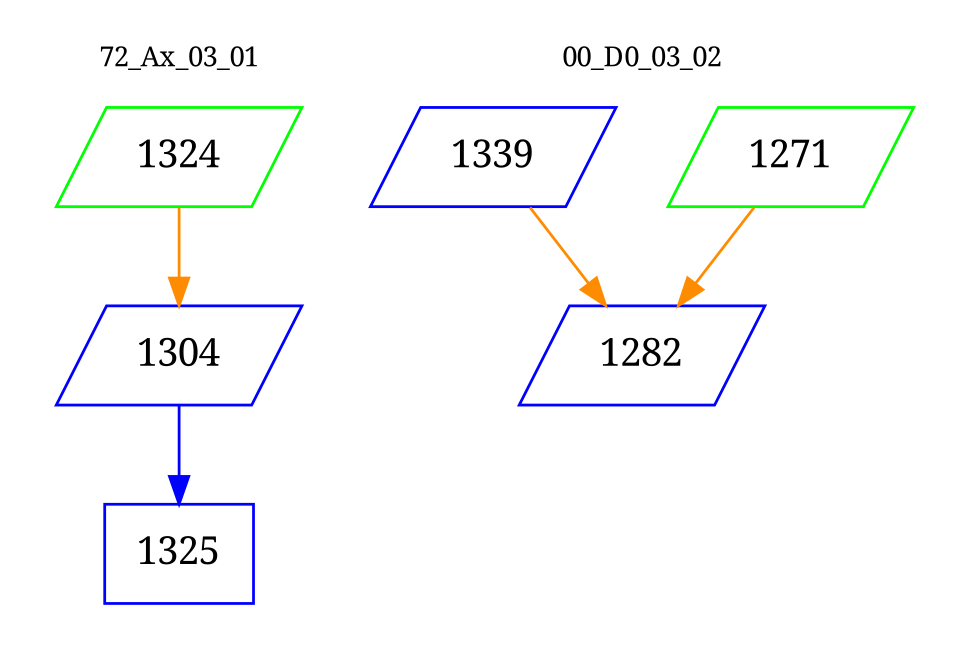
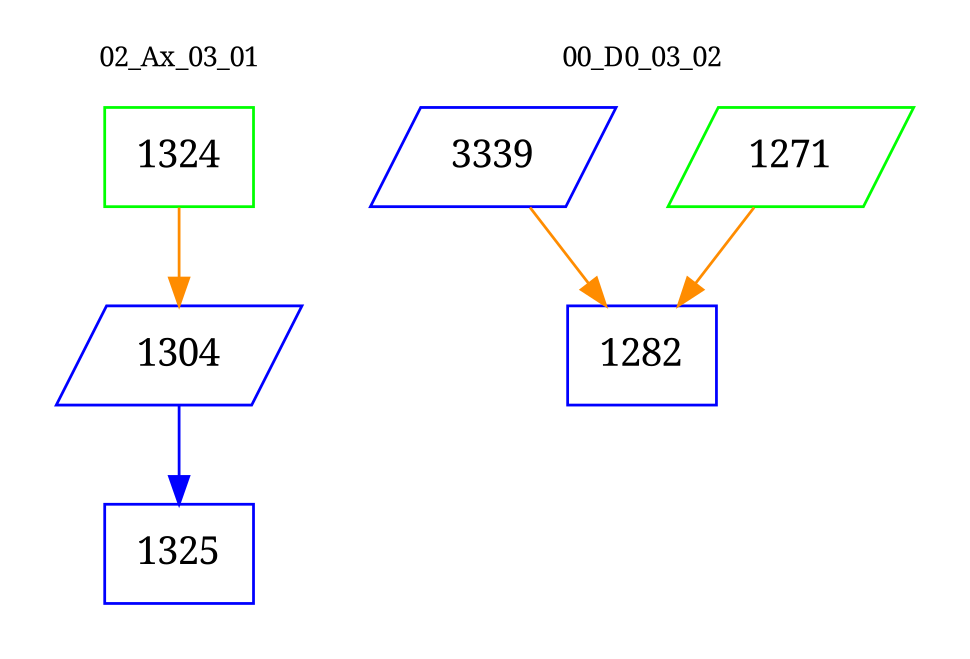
(179, 59) -> (179, 59)
(179, 157) -> (179, 157)
(493, 157) -> (493, 157)
(642, 355) -> (642, 355)
